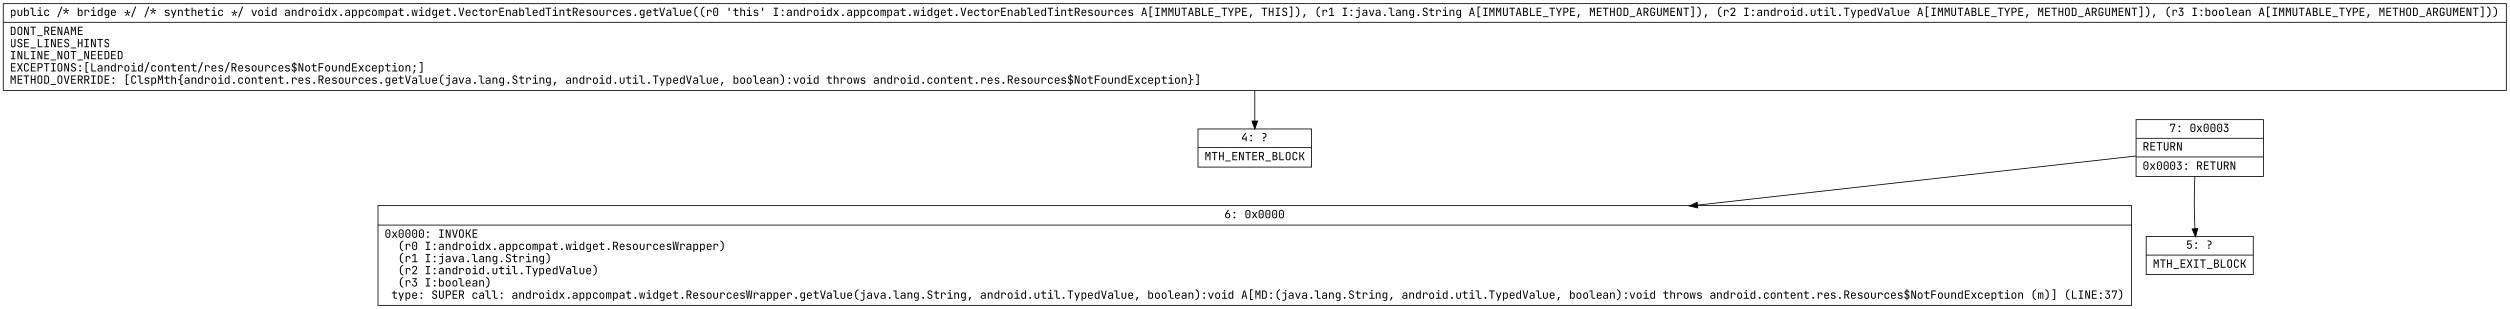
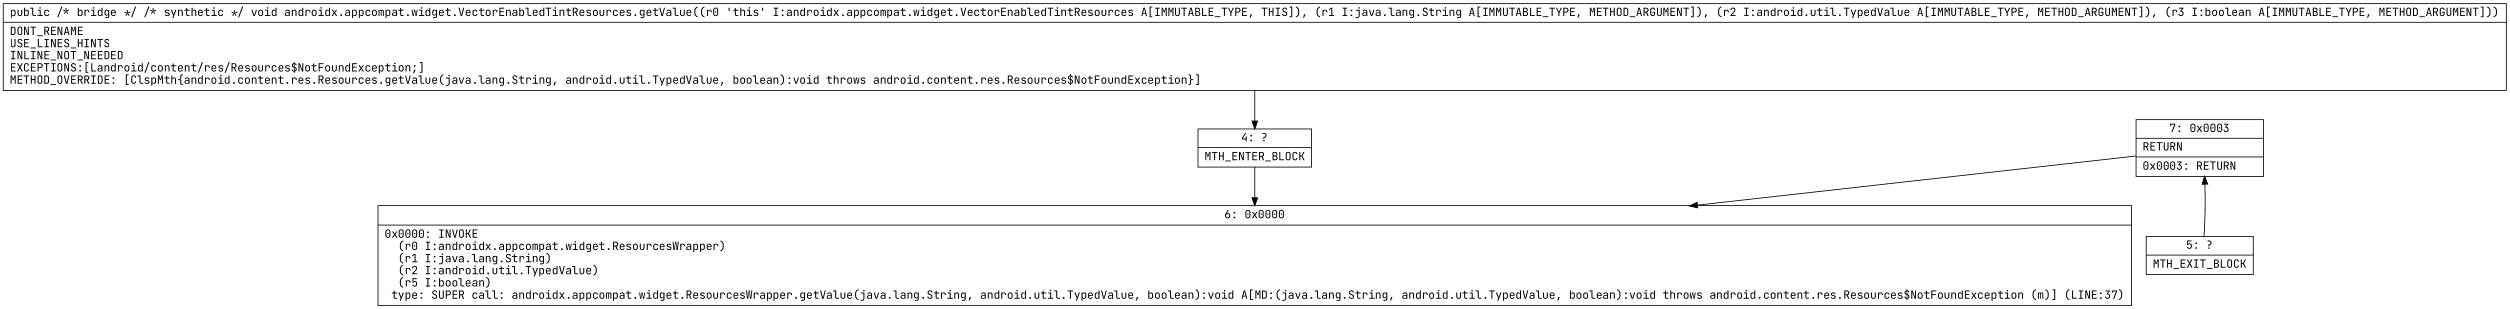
none -> (1255, 182)
(2194, 202) -> (2205, 211)
(438, 283) -> (438, 283)
